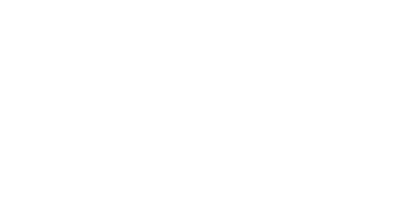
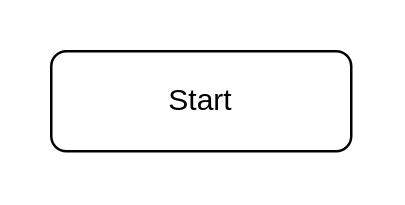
none -> (201, 101)
